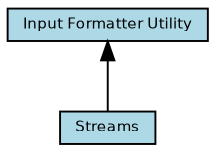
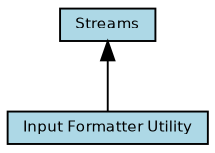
(108, 86) -> (108, 86)
